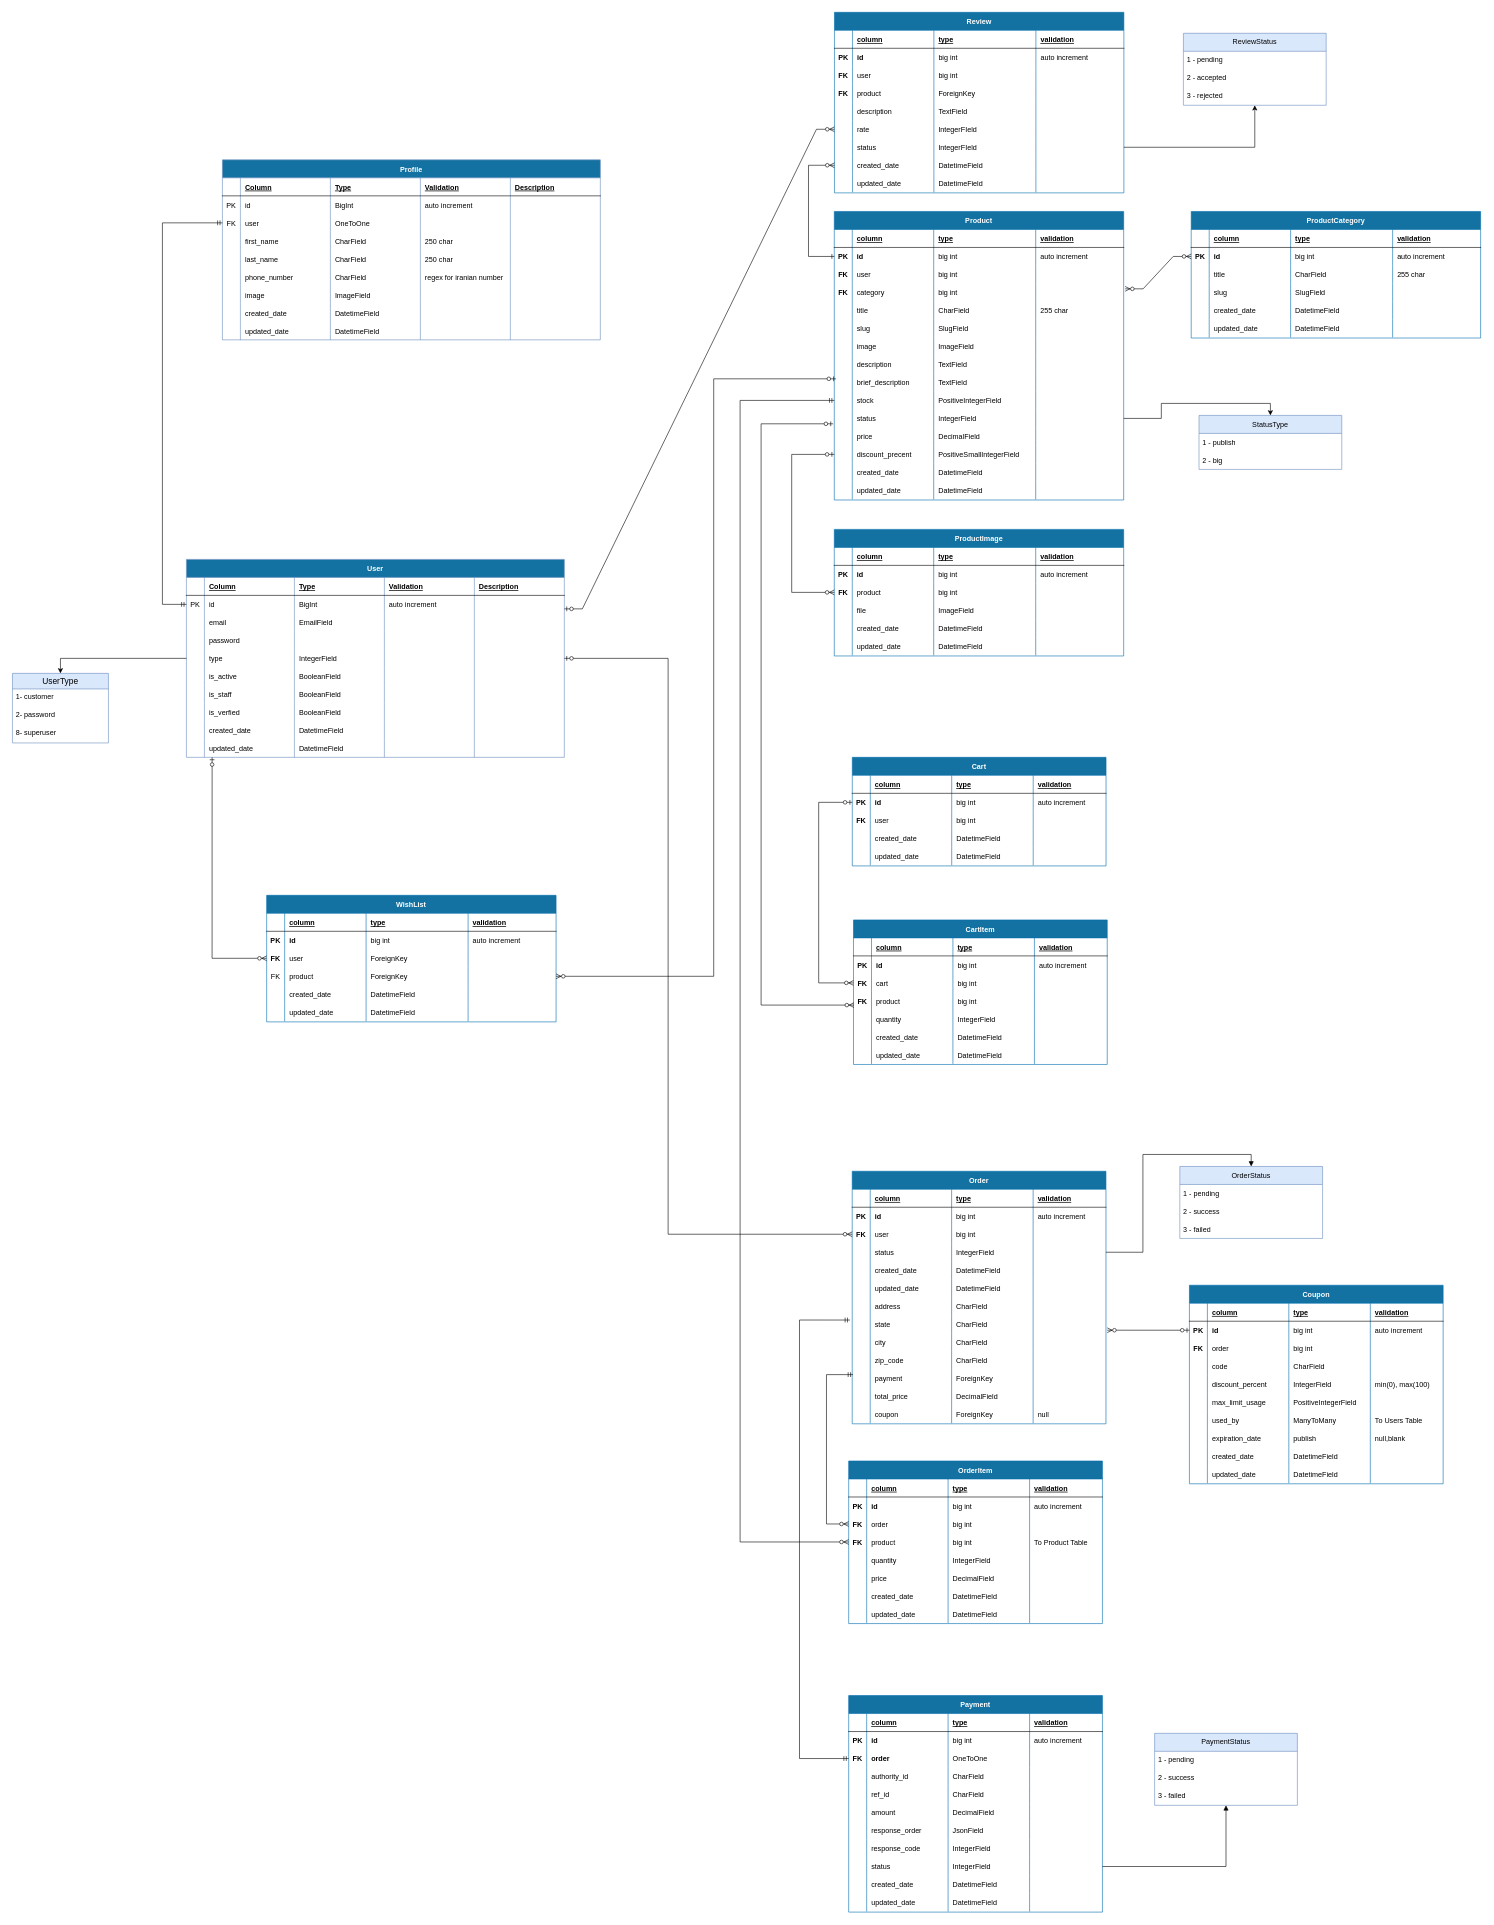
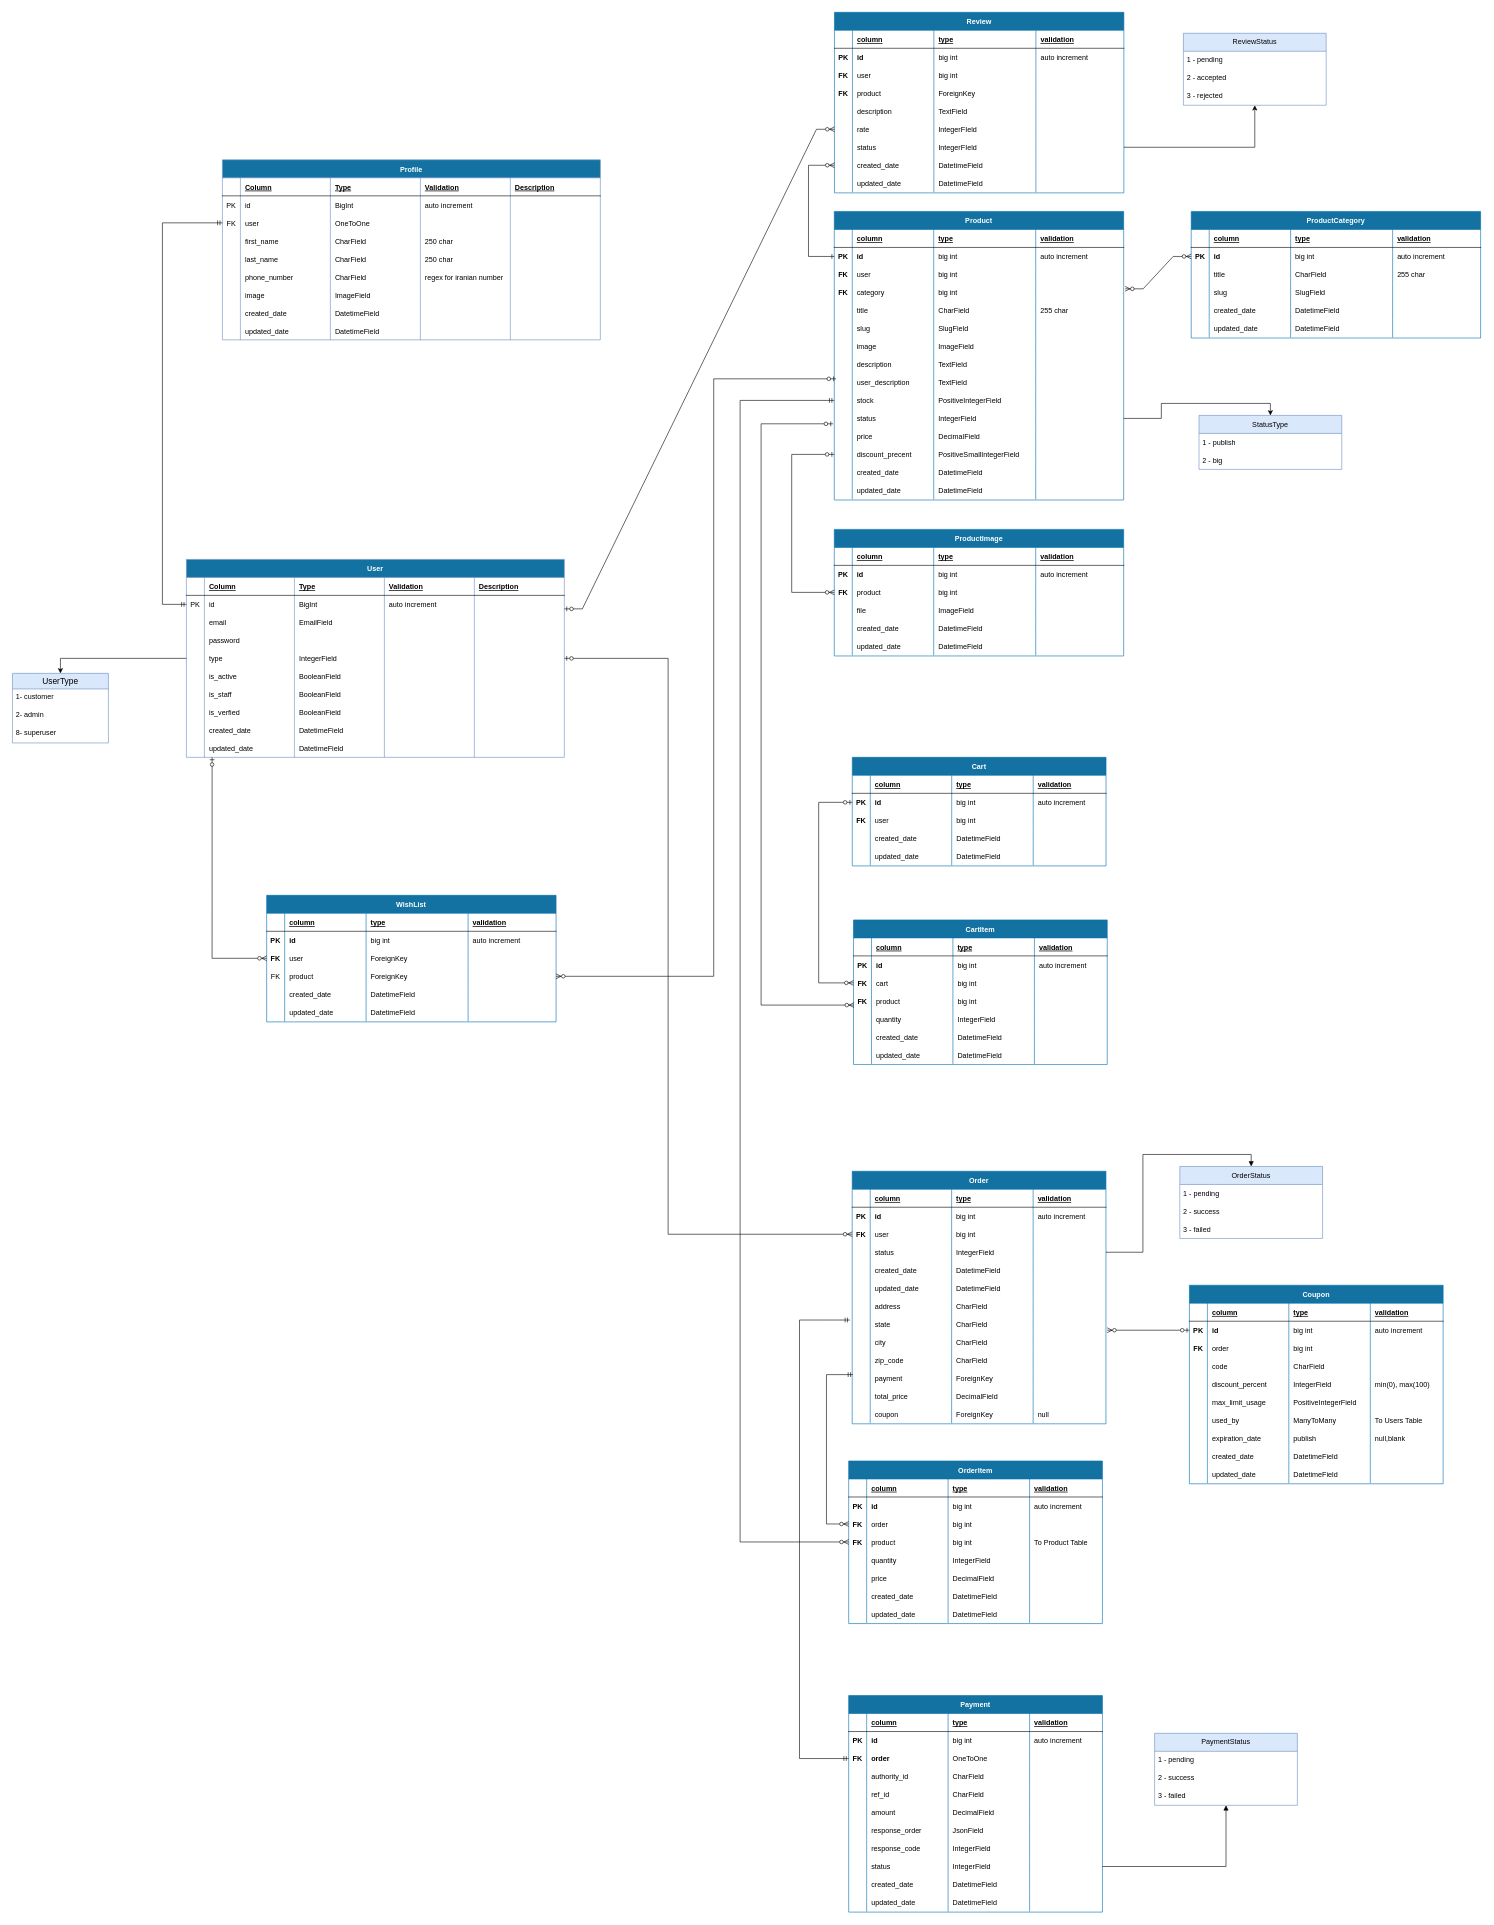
(888, 383) -> (887, 383)
(37, 715) -> (30, 715)
